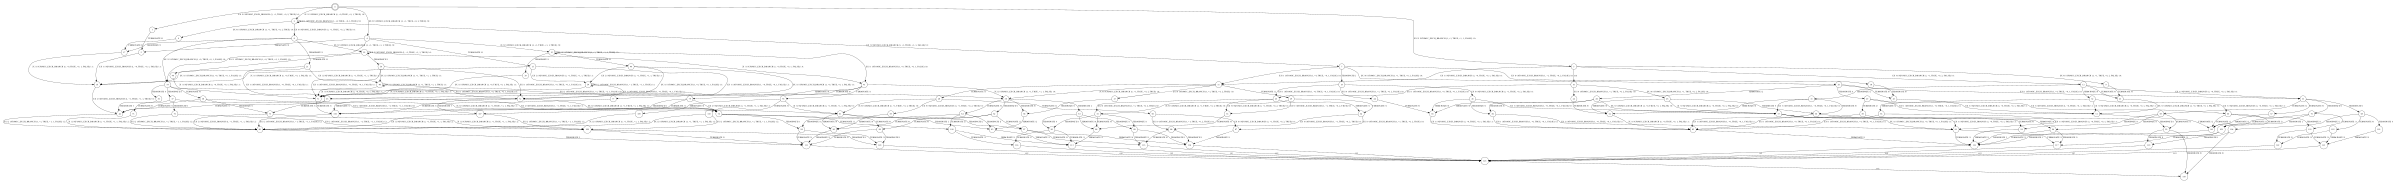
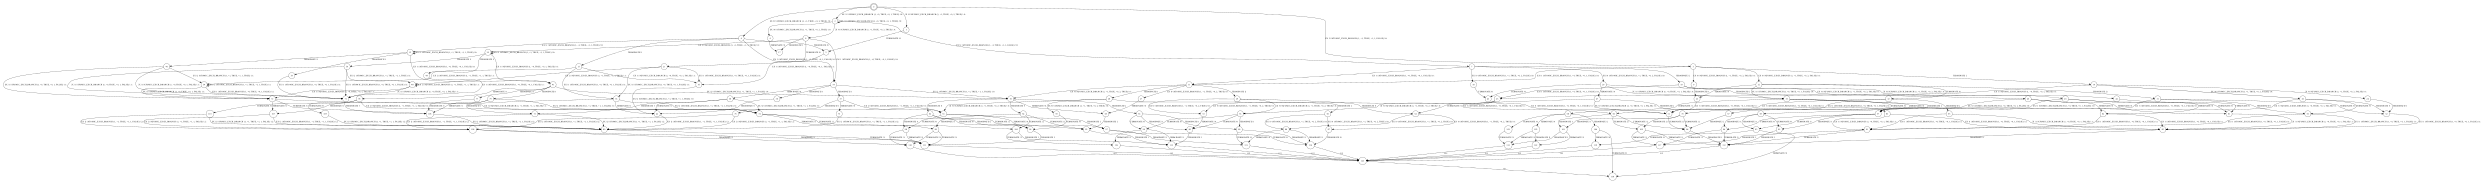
(39, 61) -> none
(1576, 76) -> (1960, 76)
